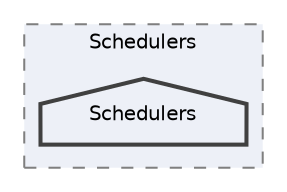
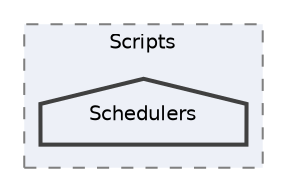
(143, 43) -> (143, 43)
